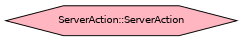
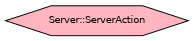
(121, 21) -> (97, 21)
